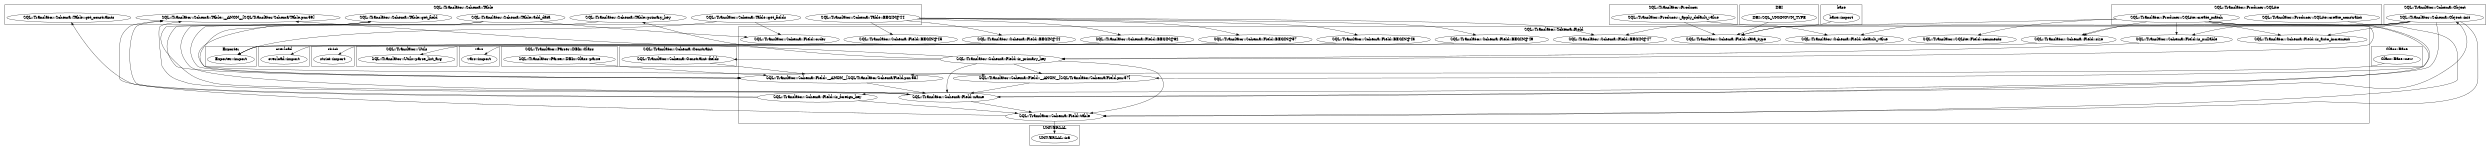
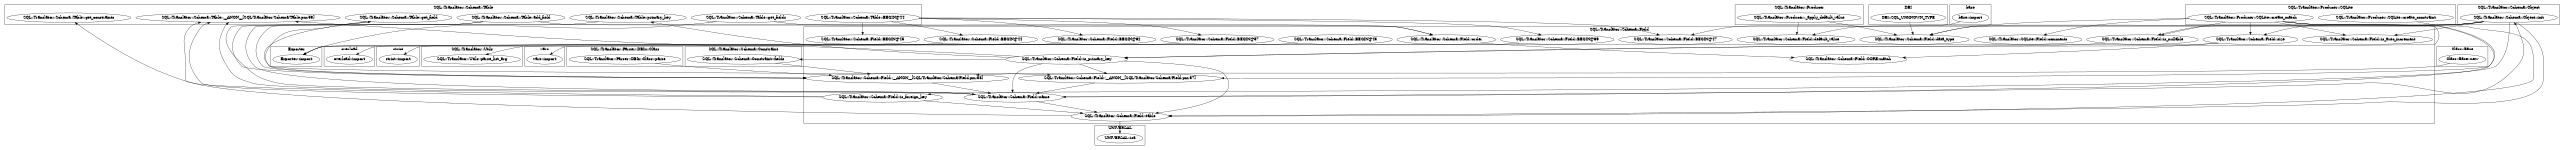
(511, 18) -> (511, 18)
(1170, 22) -> none
(1492, 40) -> (1557, 40)
none -> (1848, 59)
